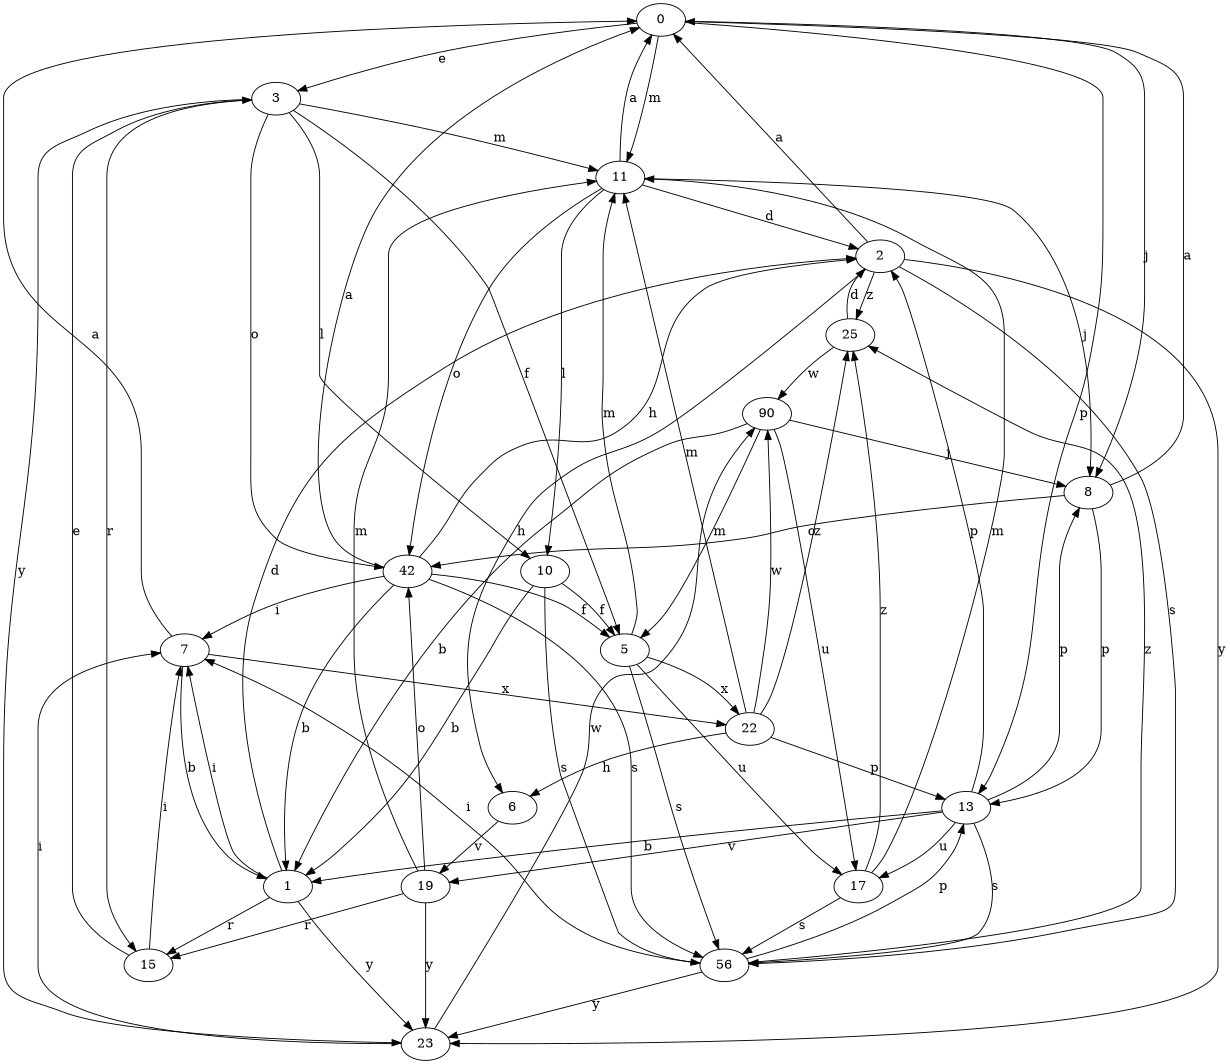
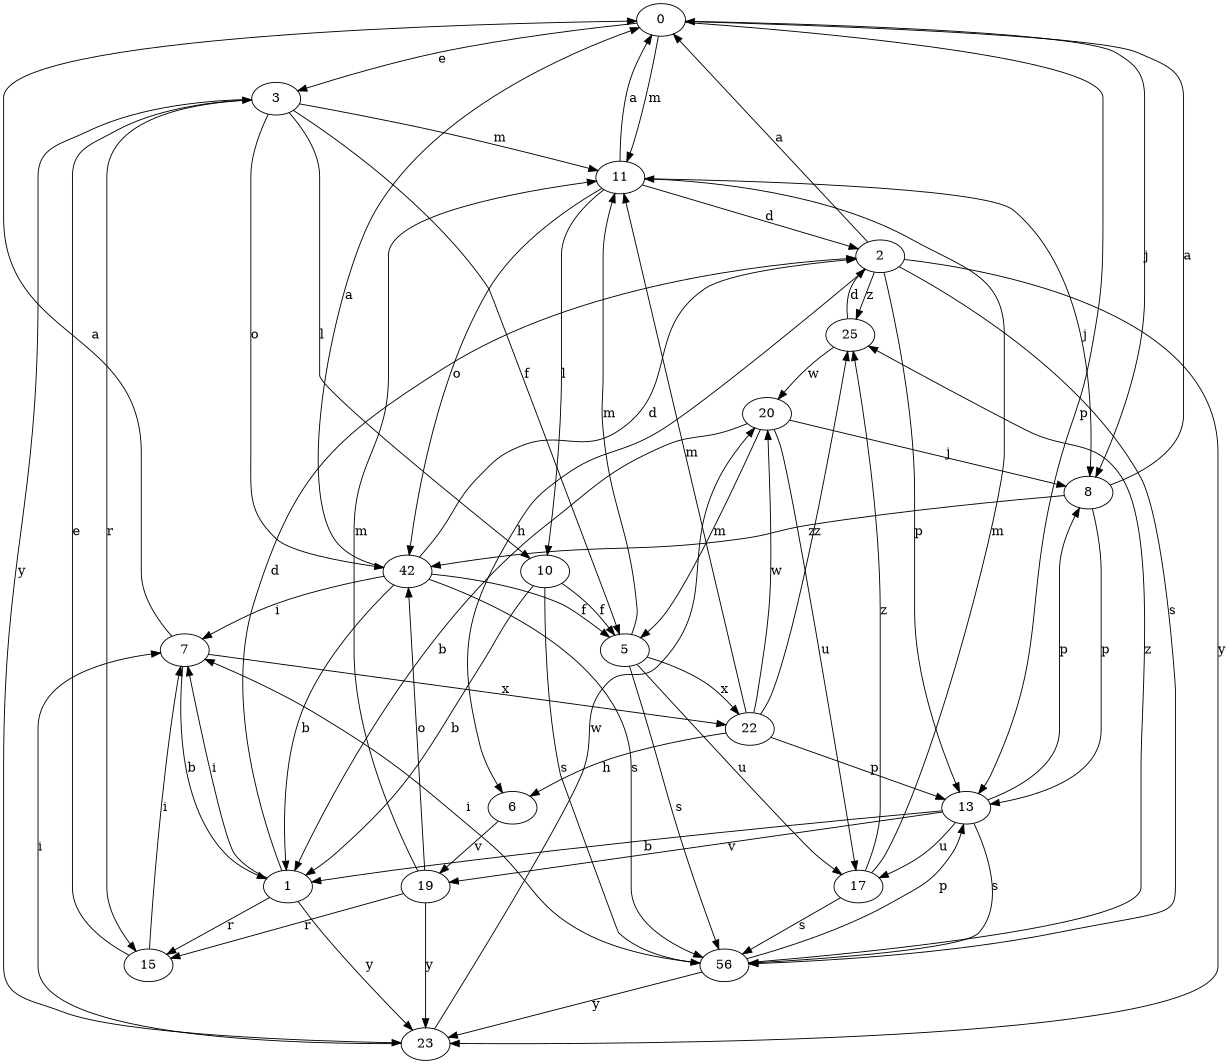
(653, 414) -> (653, 414)
(767, 414) -> (767, 414)
(969, 531) -> (915, 530)
(812, 532) -> (812, 532)
